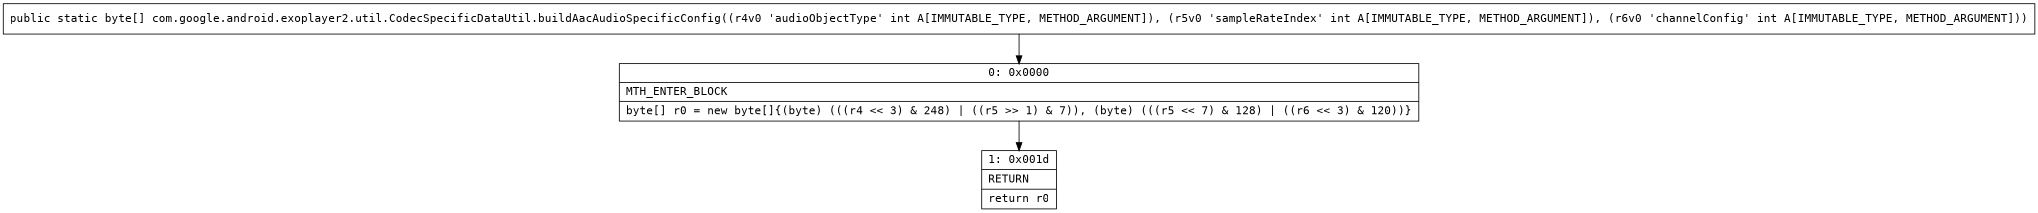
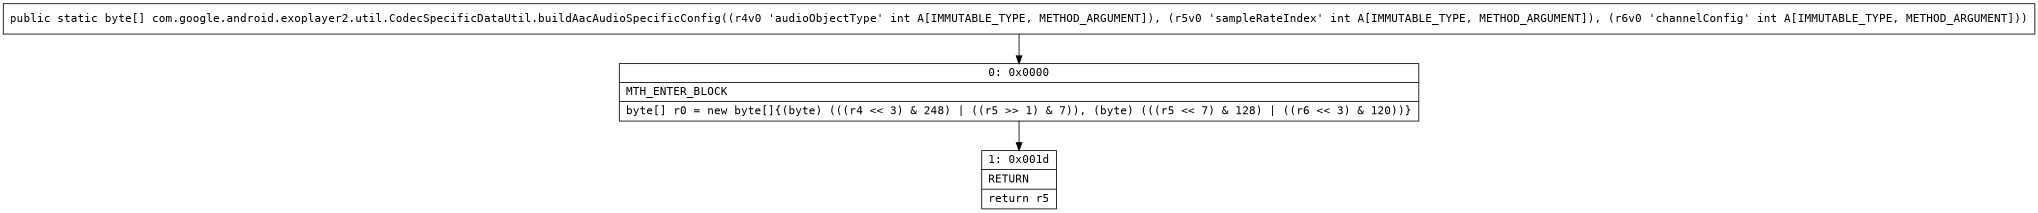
(1019, 199) -> (1019, 199)
